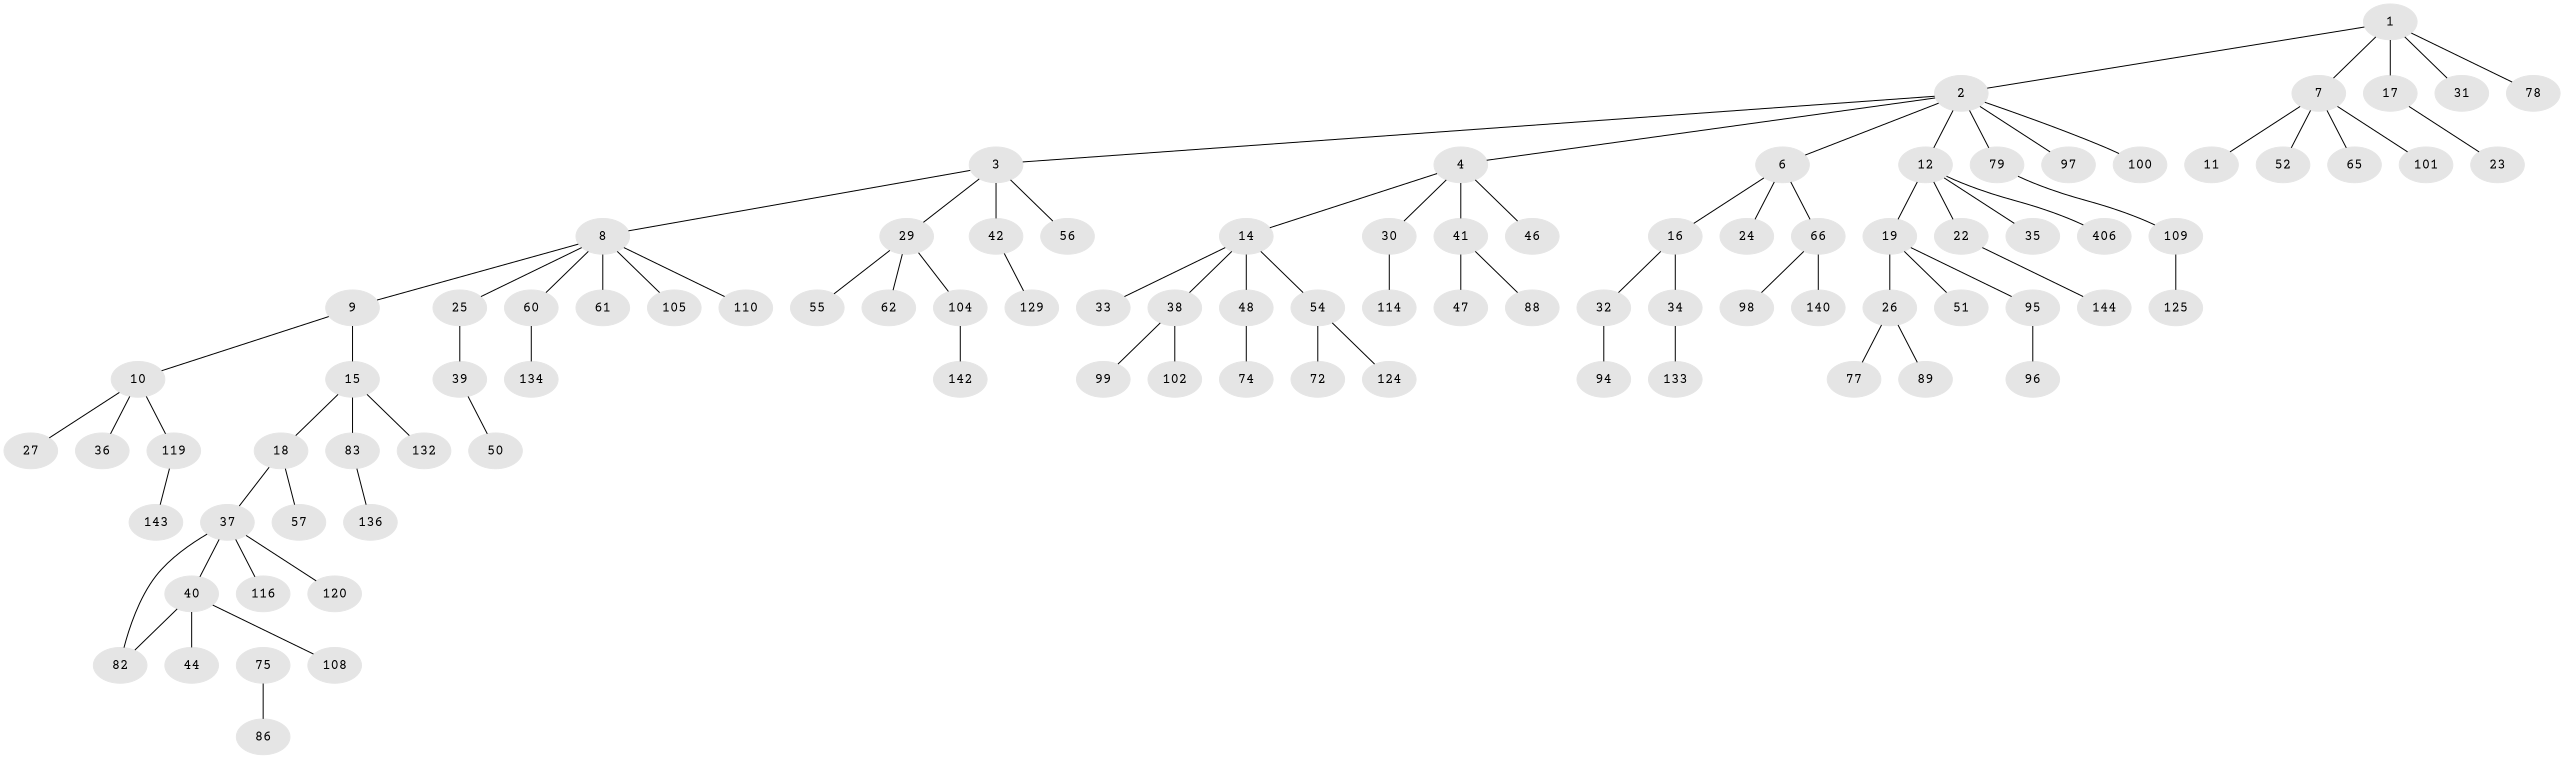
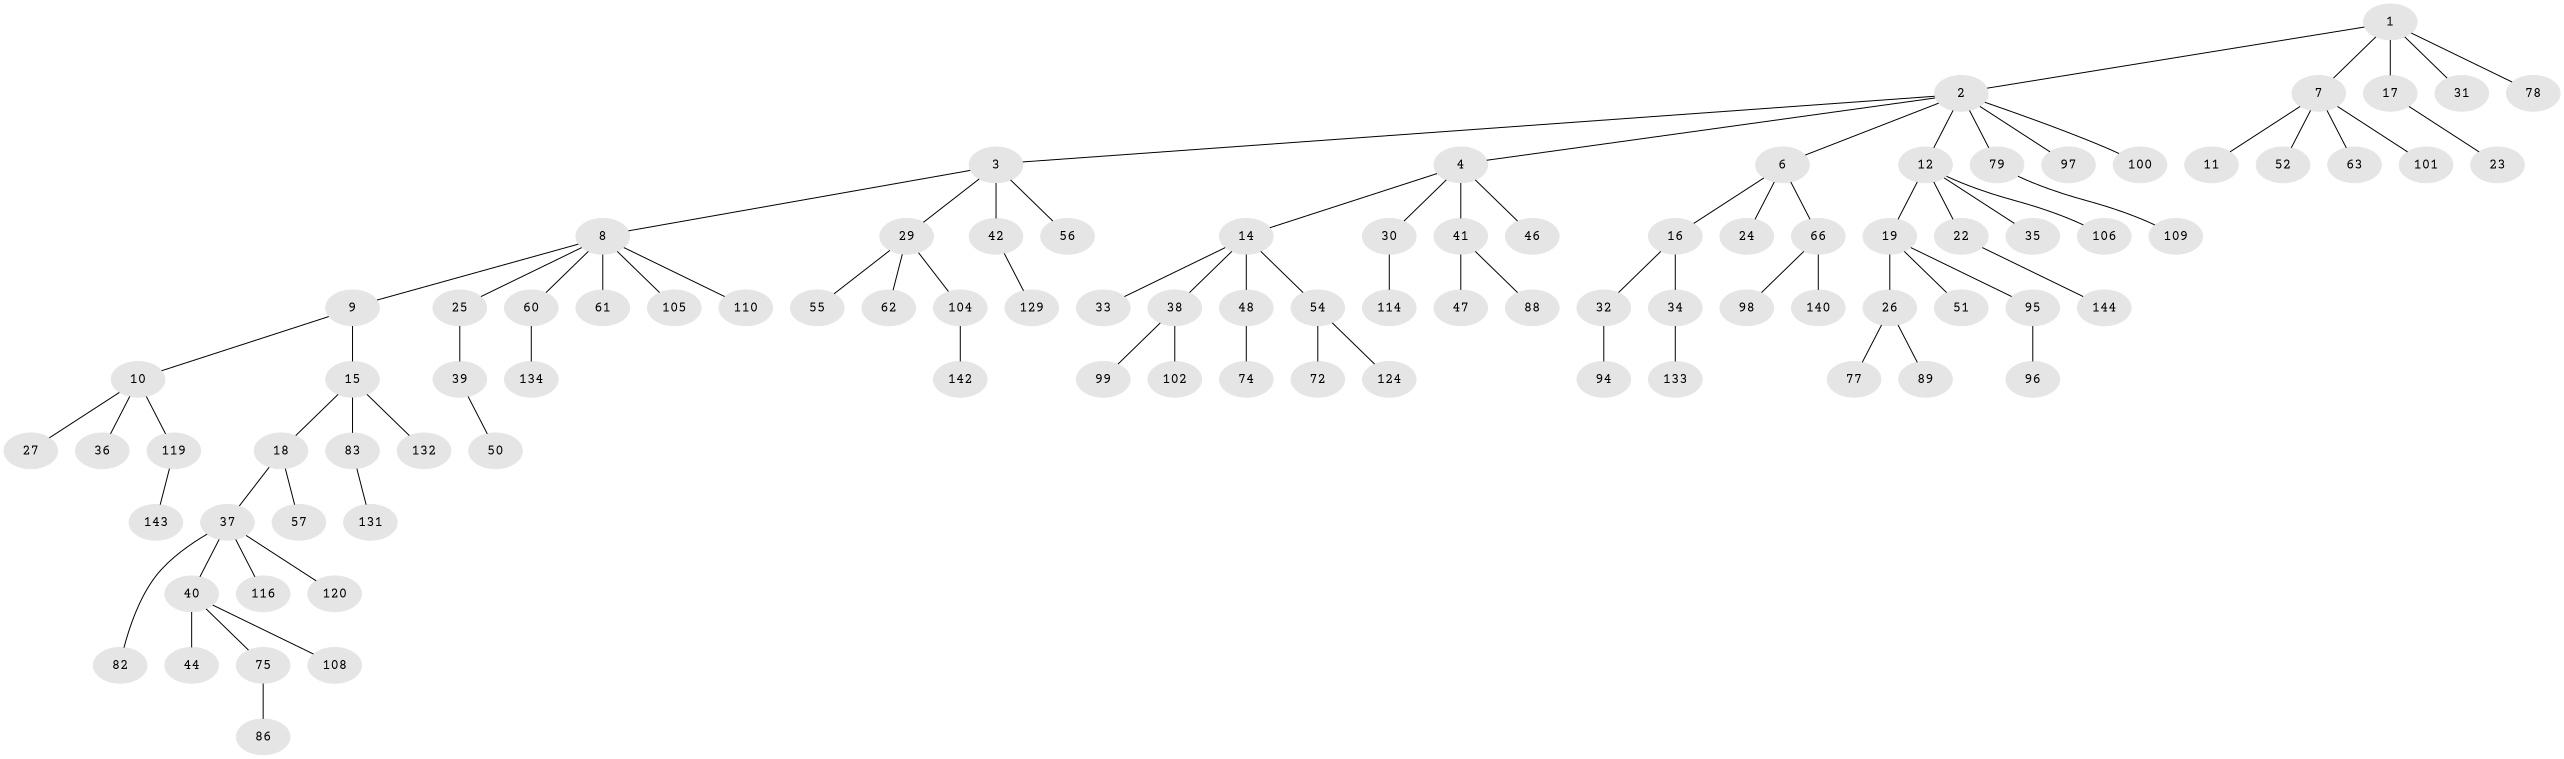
(2355, 165) -> (2355, 165)
(2104, 236) -> (2104, 236)
(2176, 308) -> none
(370, 522) -> (370, 522)
(156, 629) -> (227, 629)
